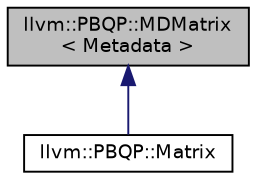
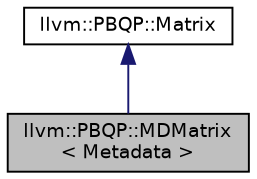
(128, 110) -> (128, 89)
